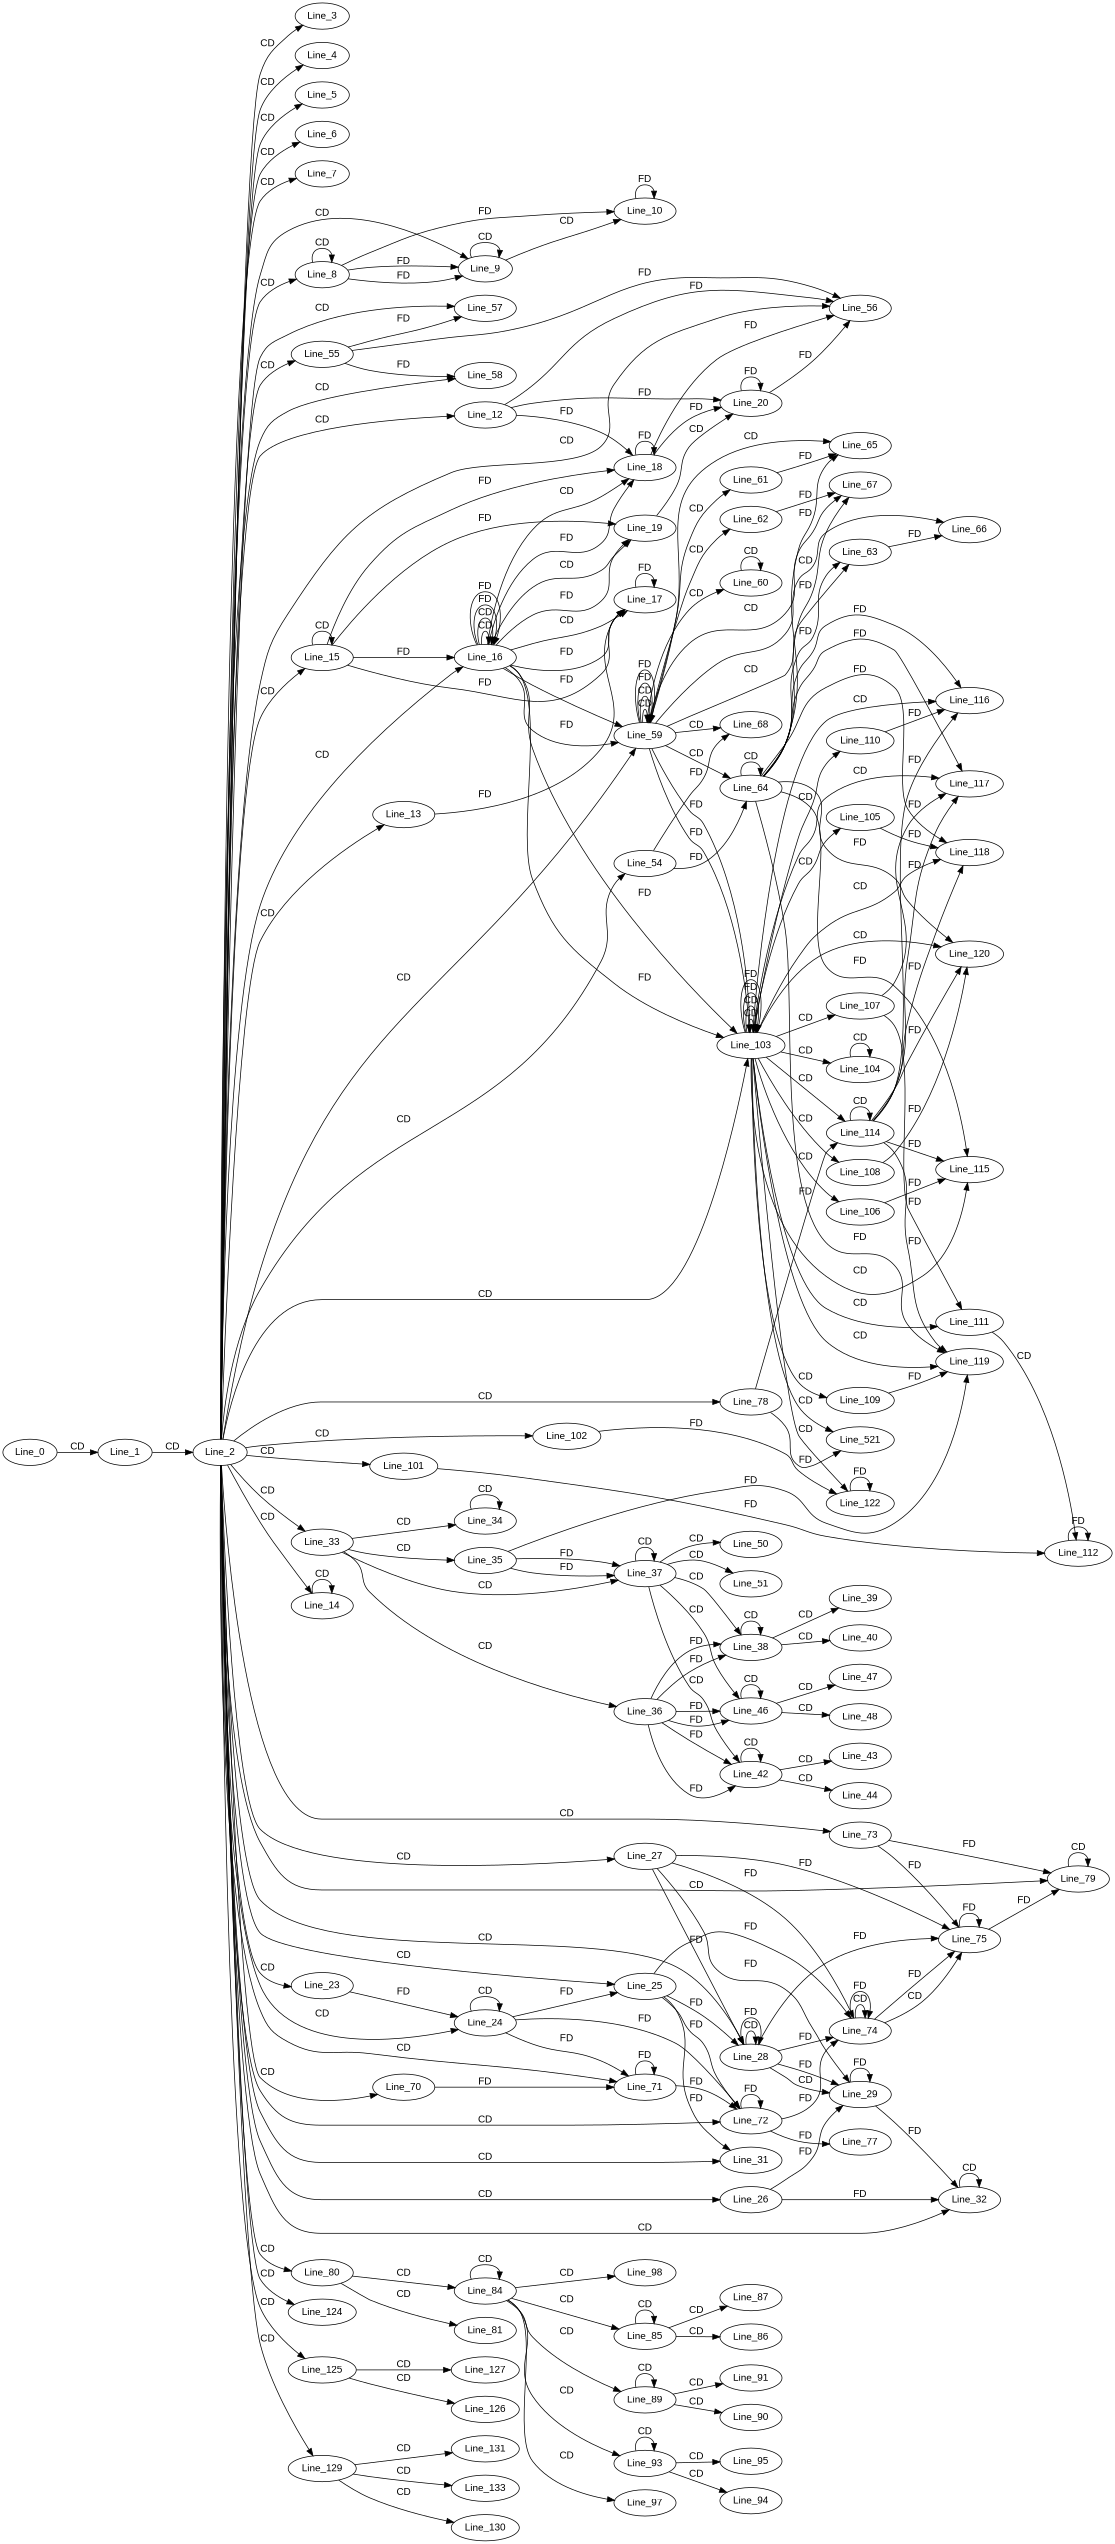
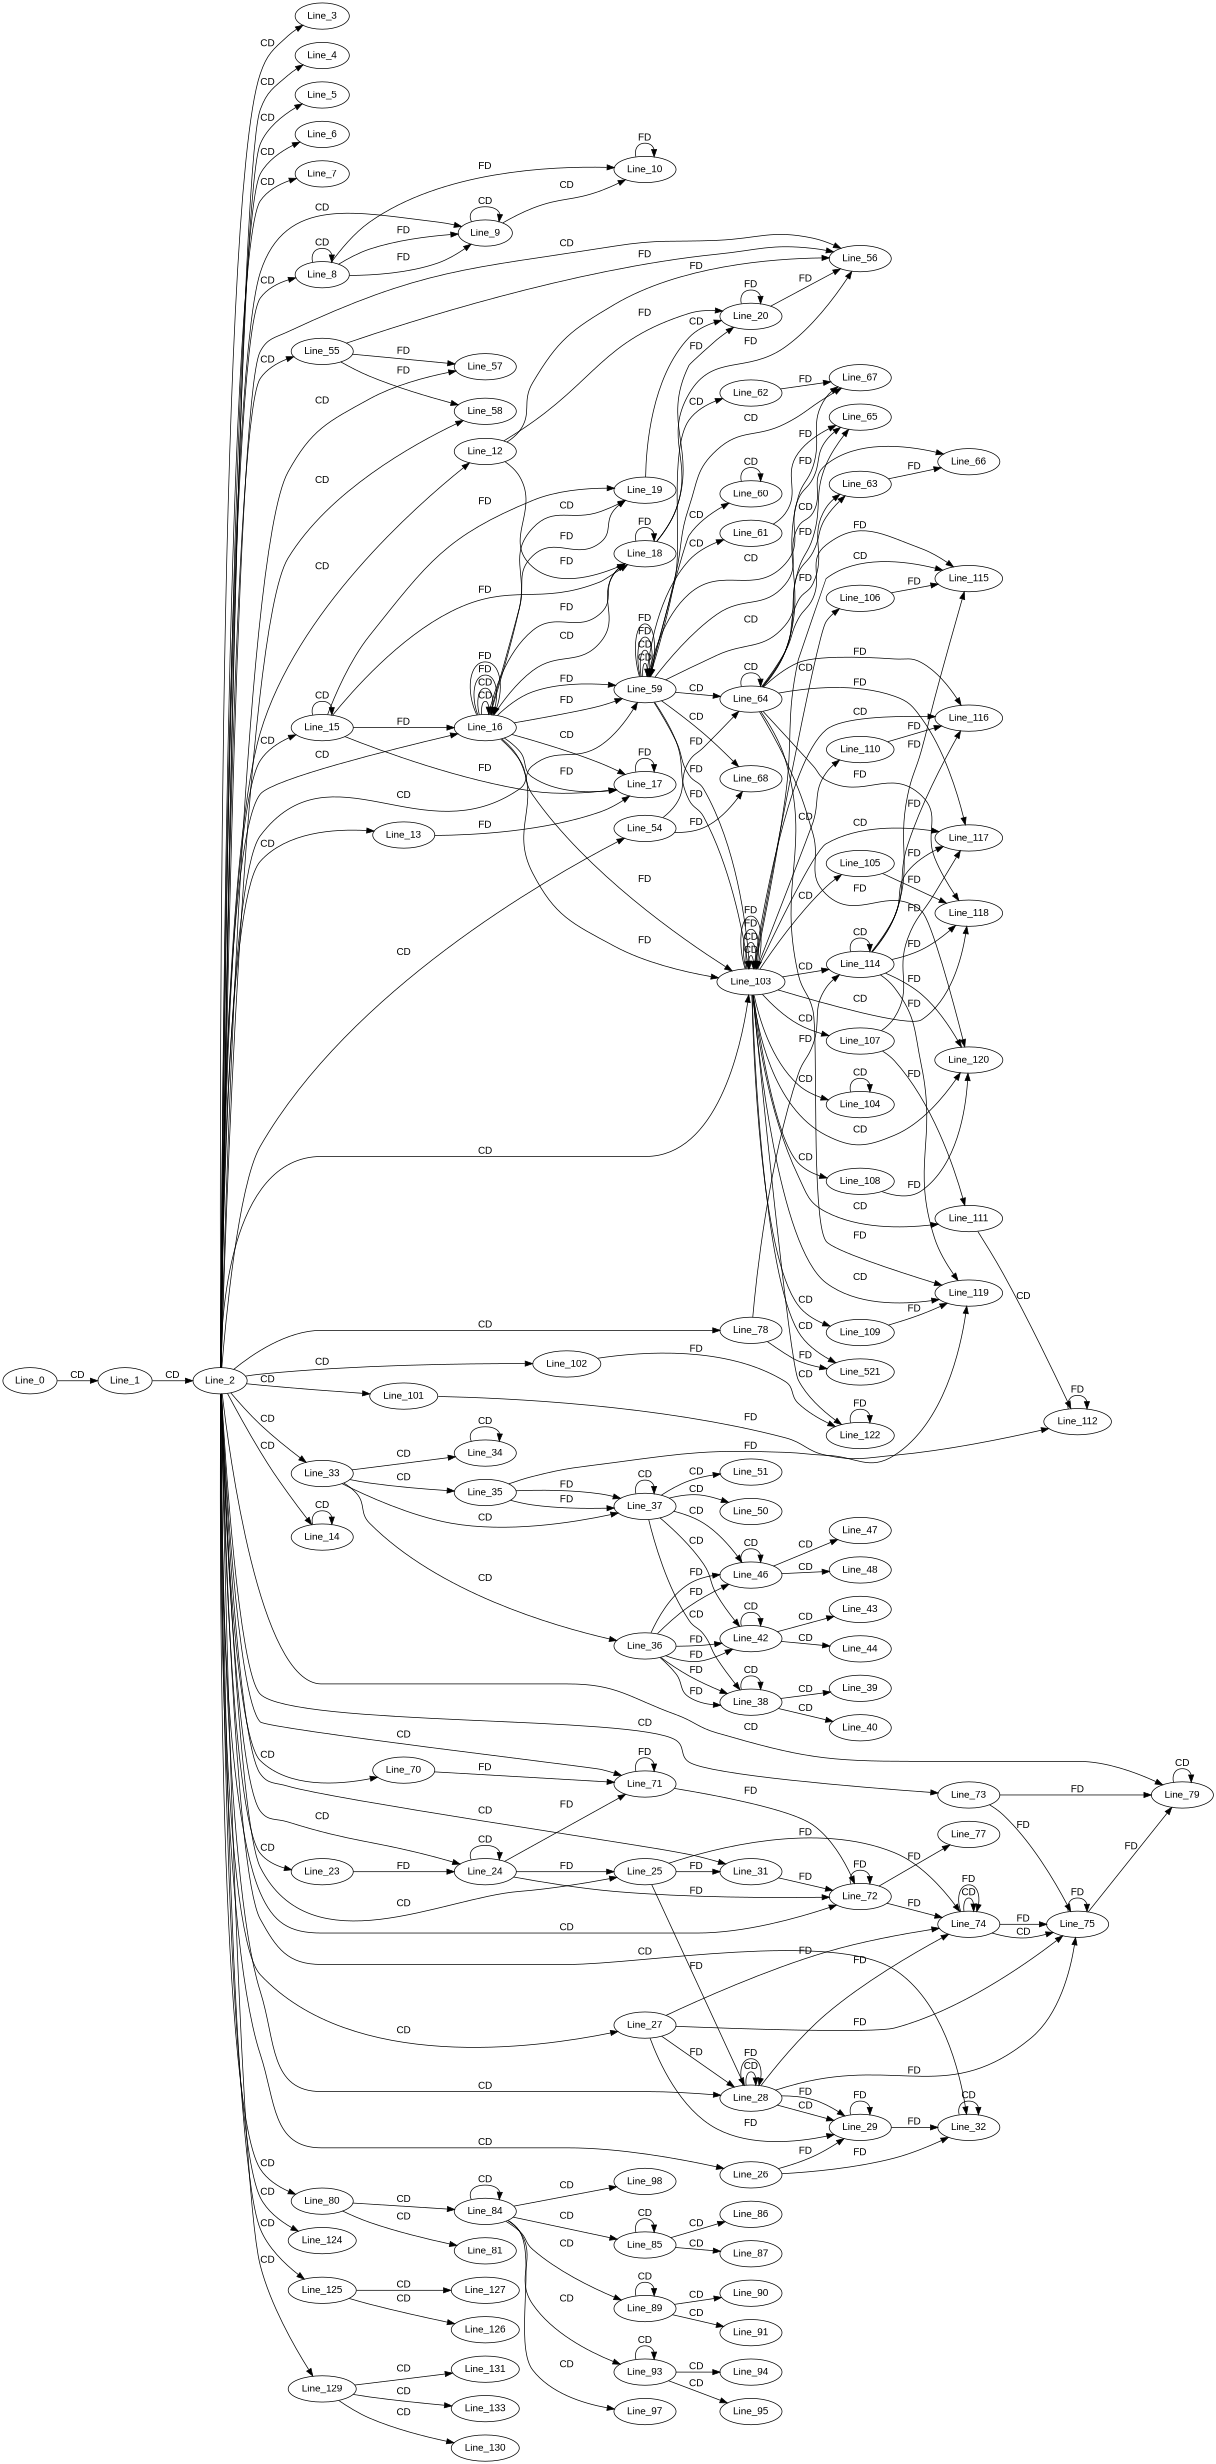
(705, 2046) -> (802, 1883)
